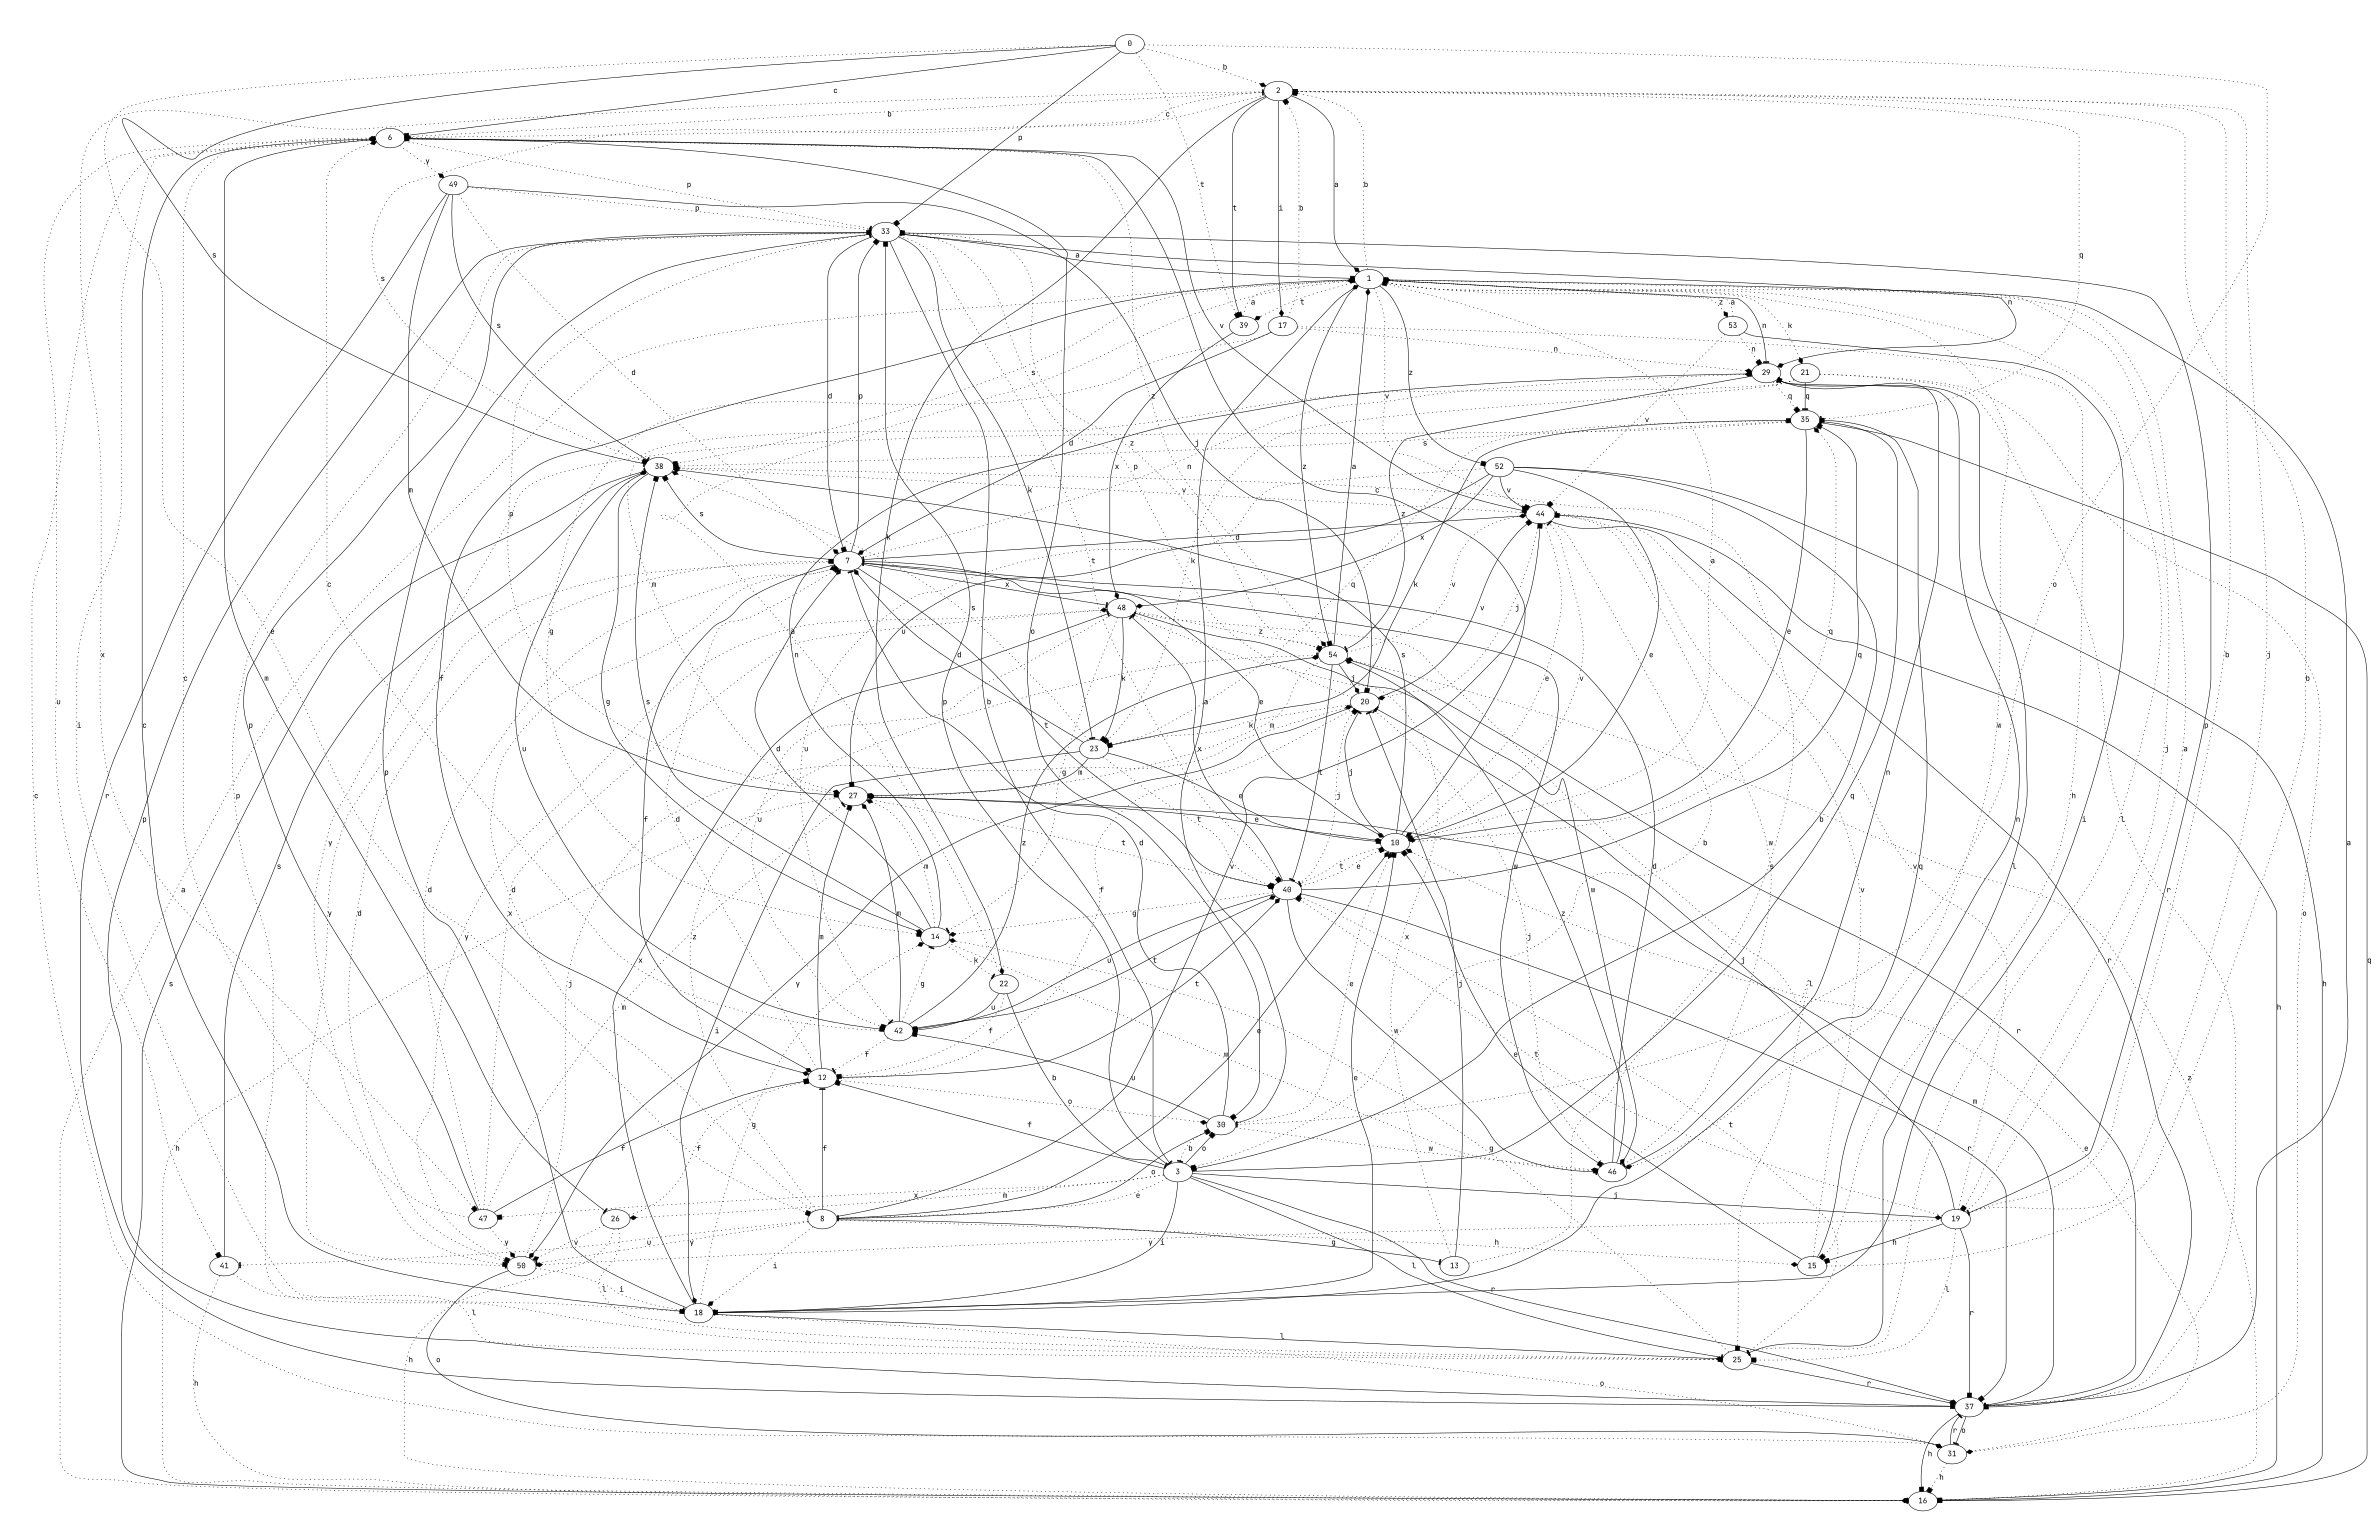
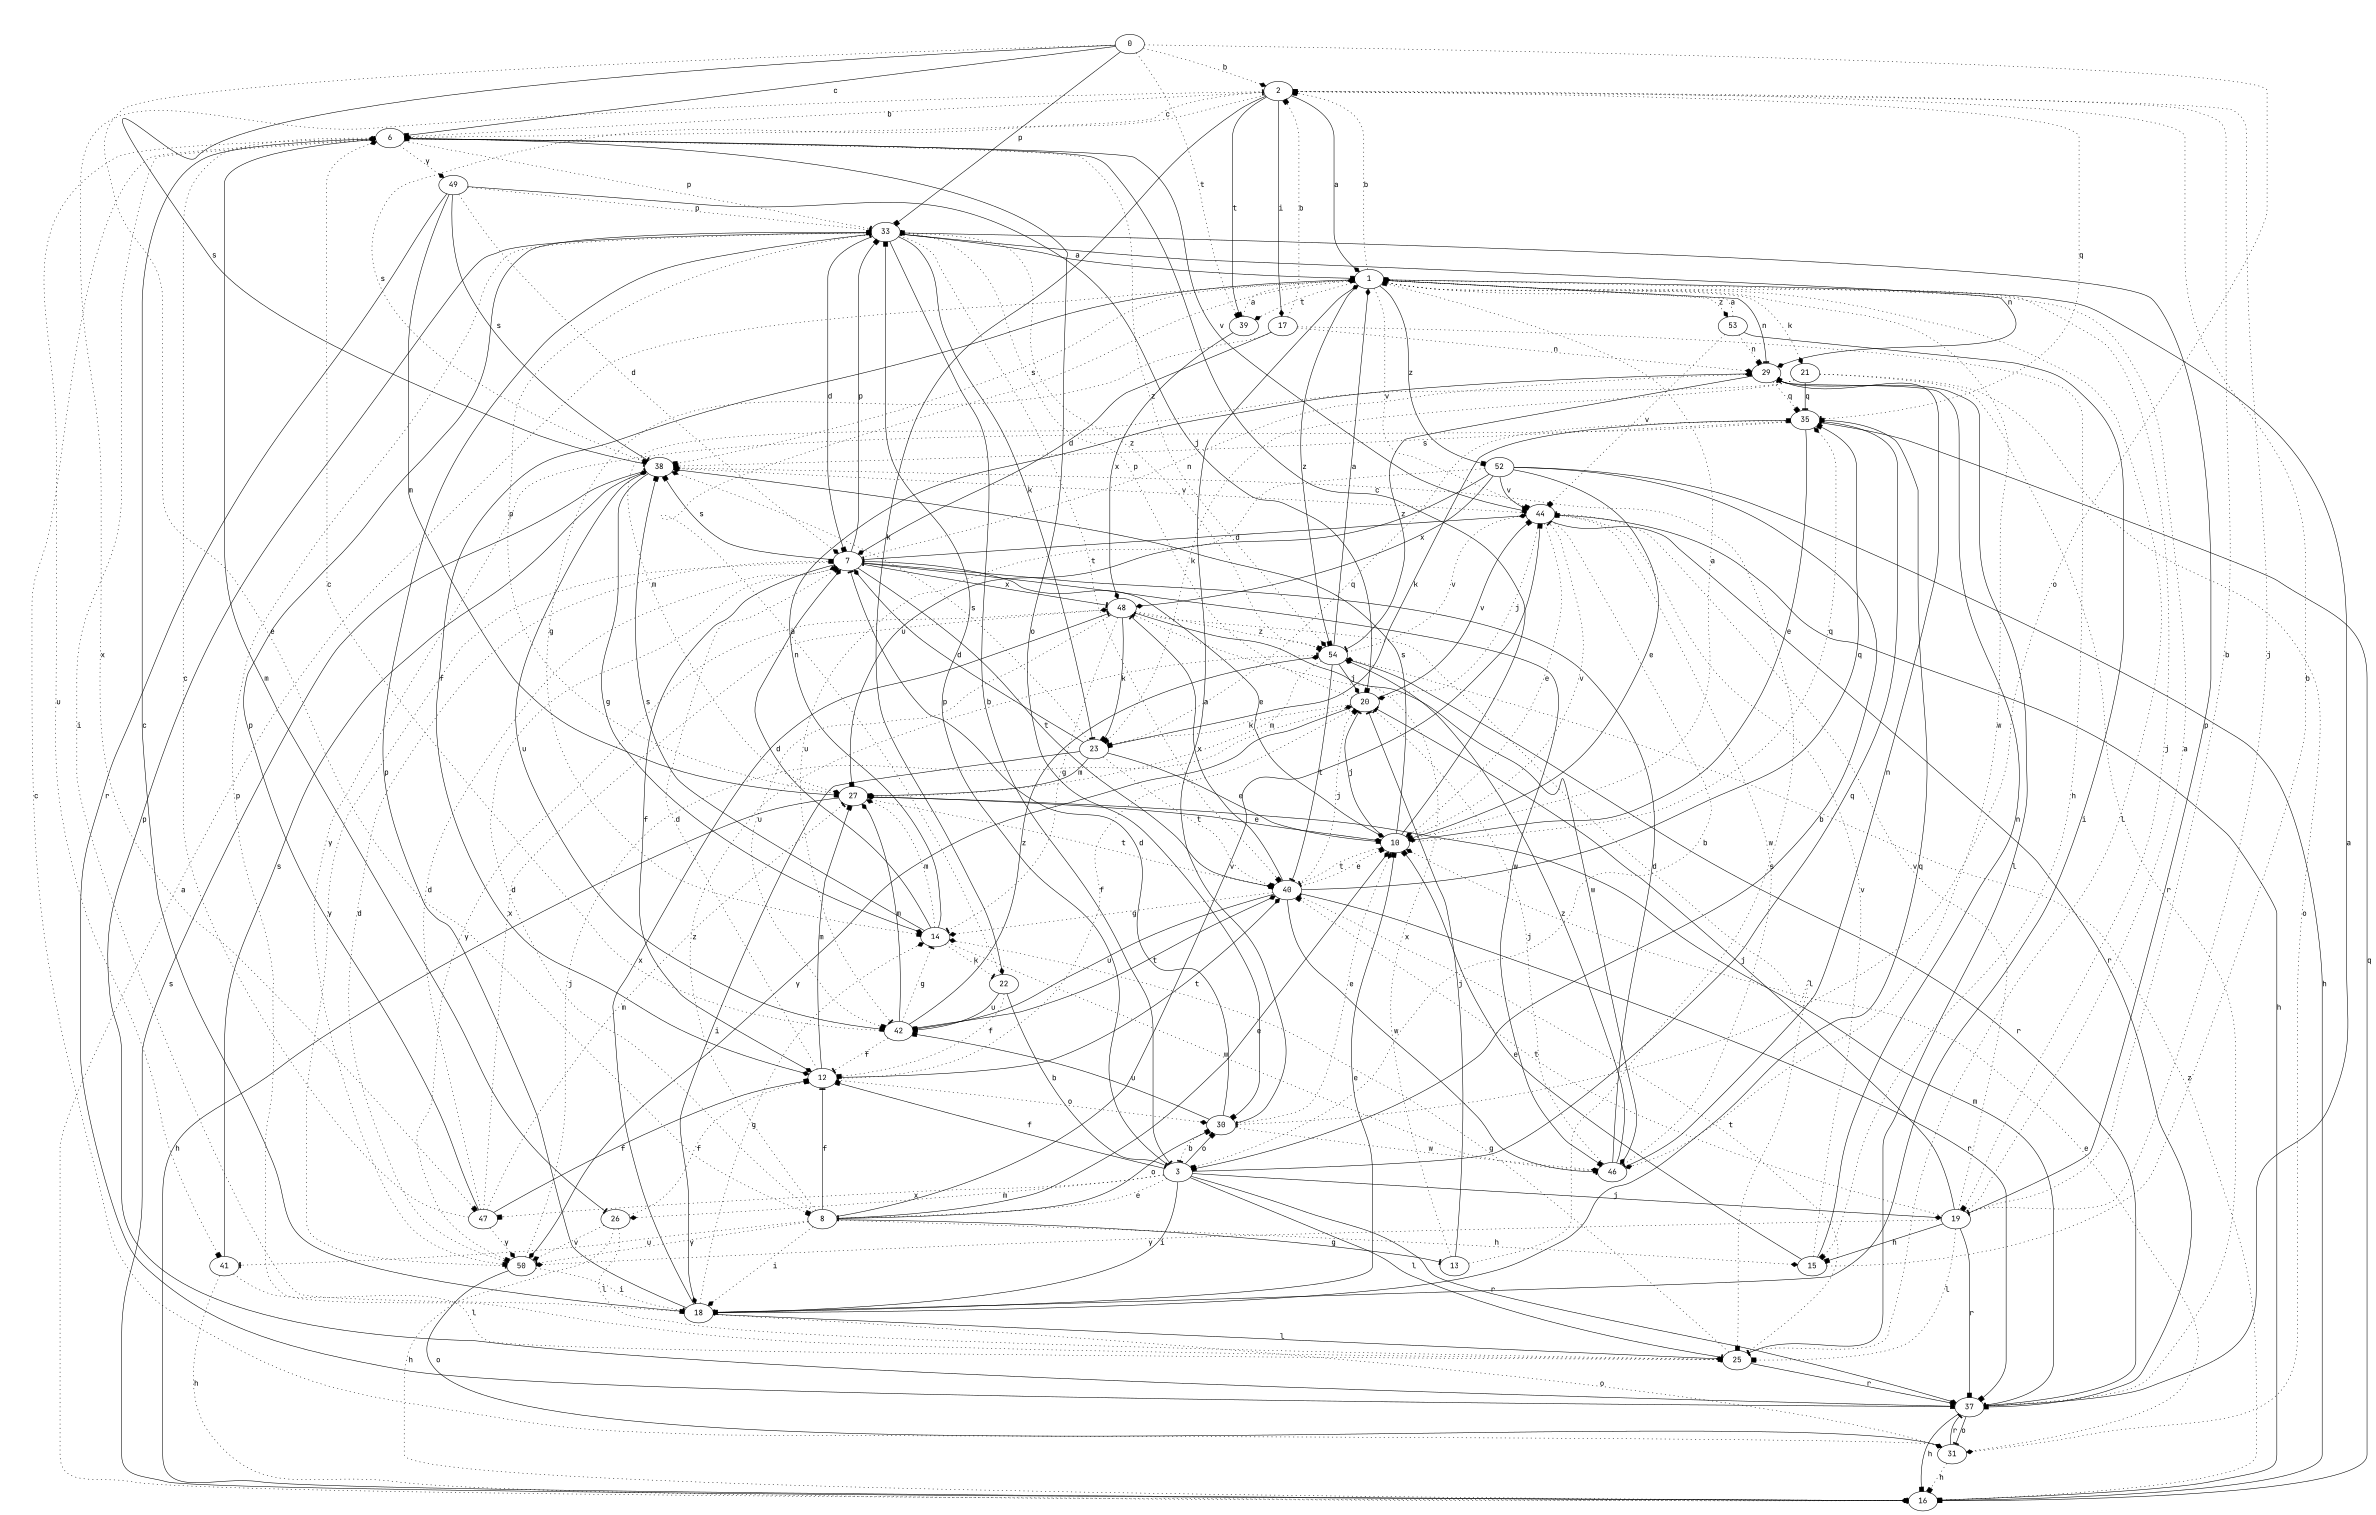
(268, 1274) -> (268, 1274)
(279, 1483) -> (279, 1483)
